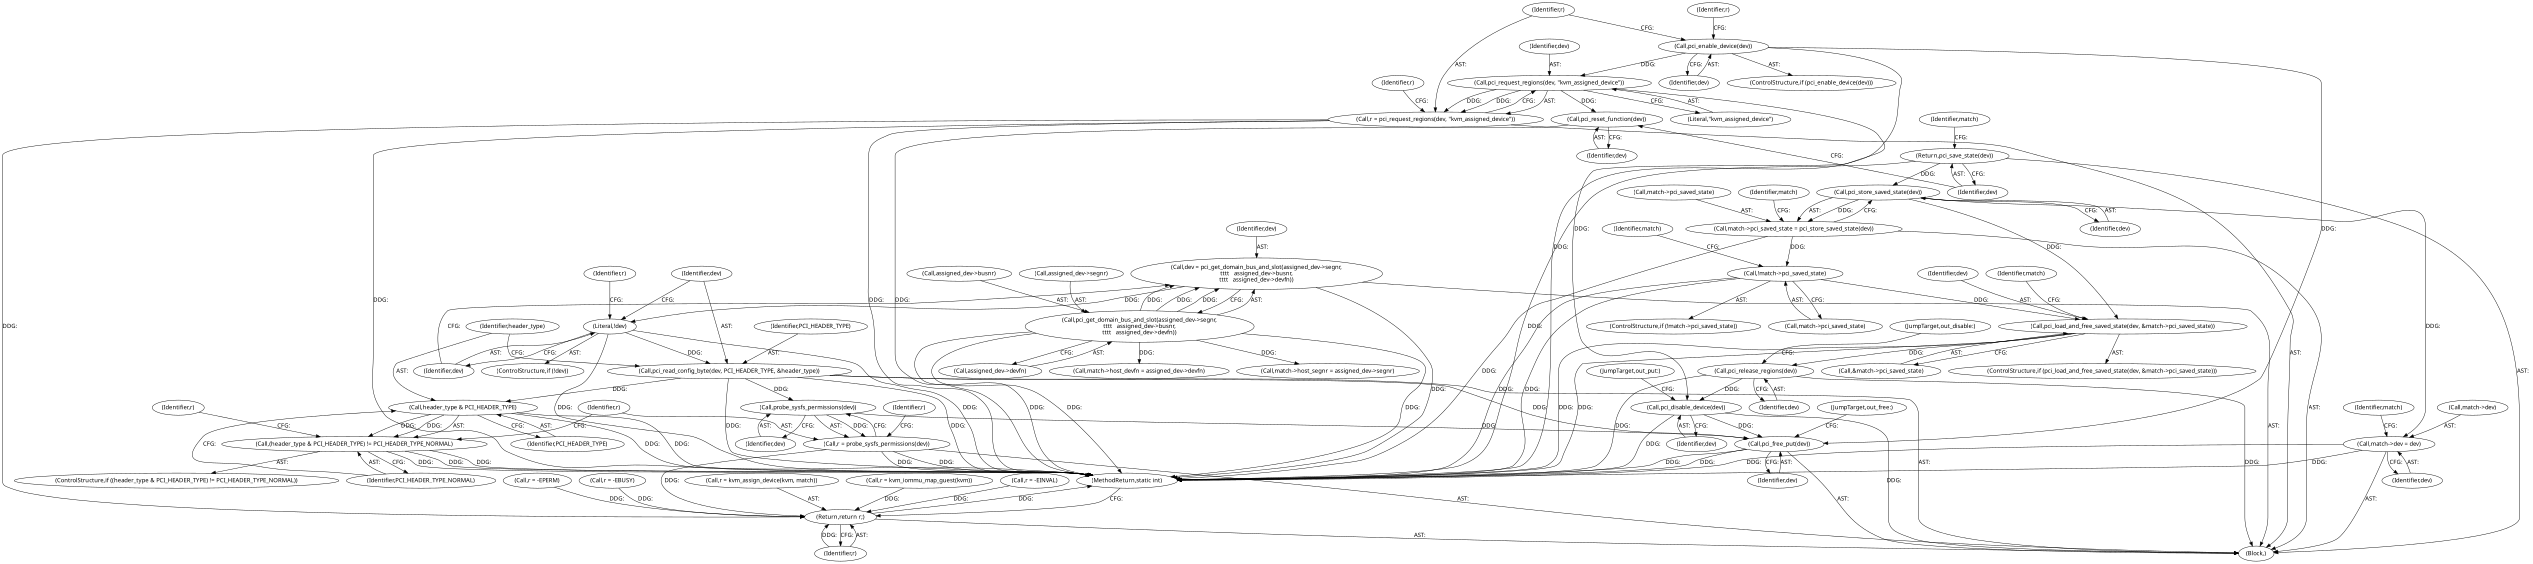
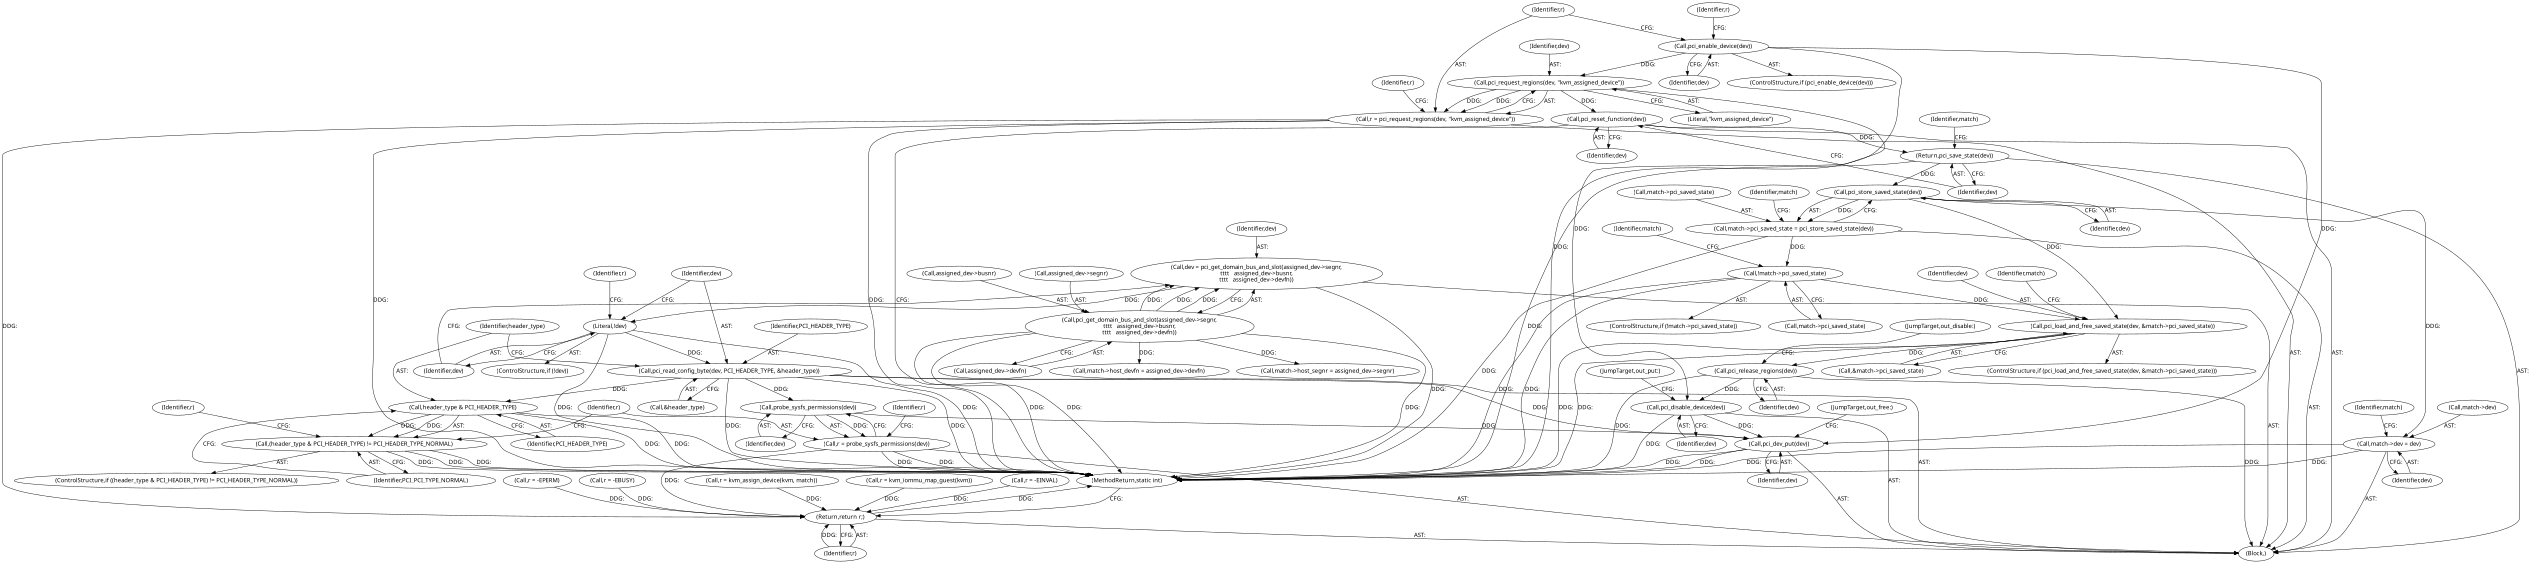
none -> (1776, 128)
none -> (2193, 144)
(903, 300) -> (903, 300)
none -> (677, 408)
(1779, 444) -> (1779, 444)
(421, 481) -> (421, 481)
(1895, 481) -> (1895, 481)
(815, 499) -> (815, 499)
